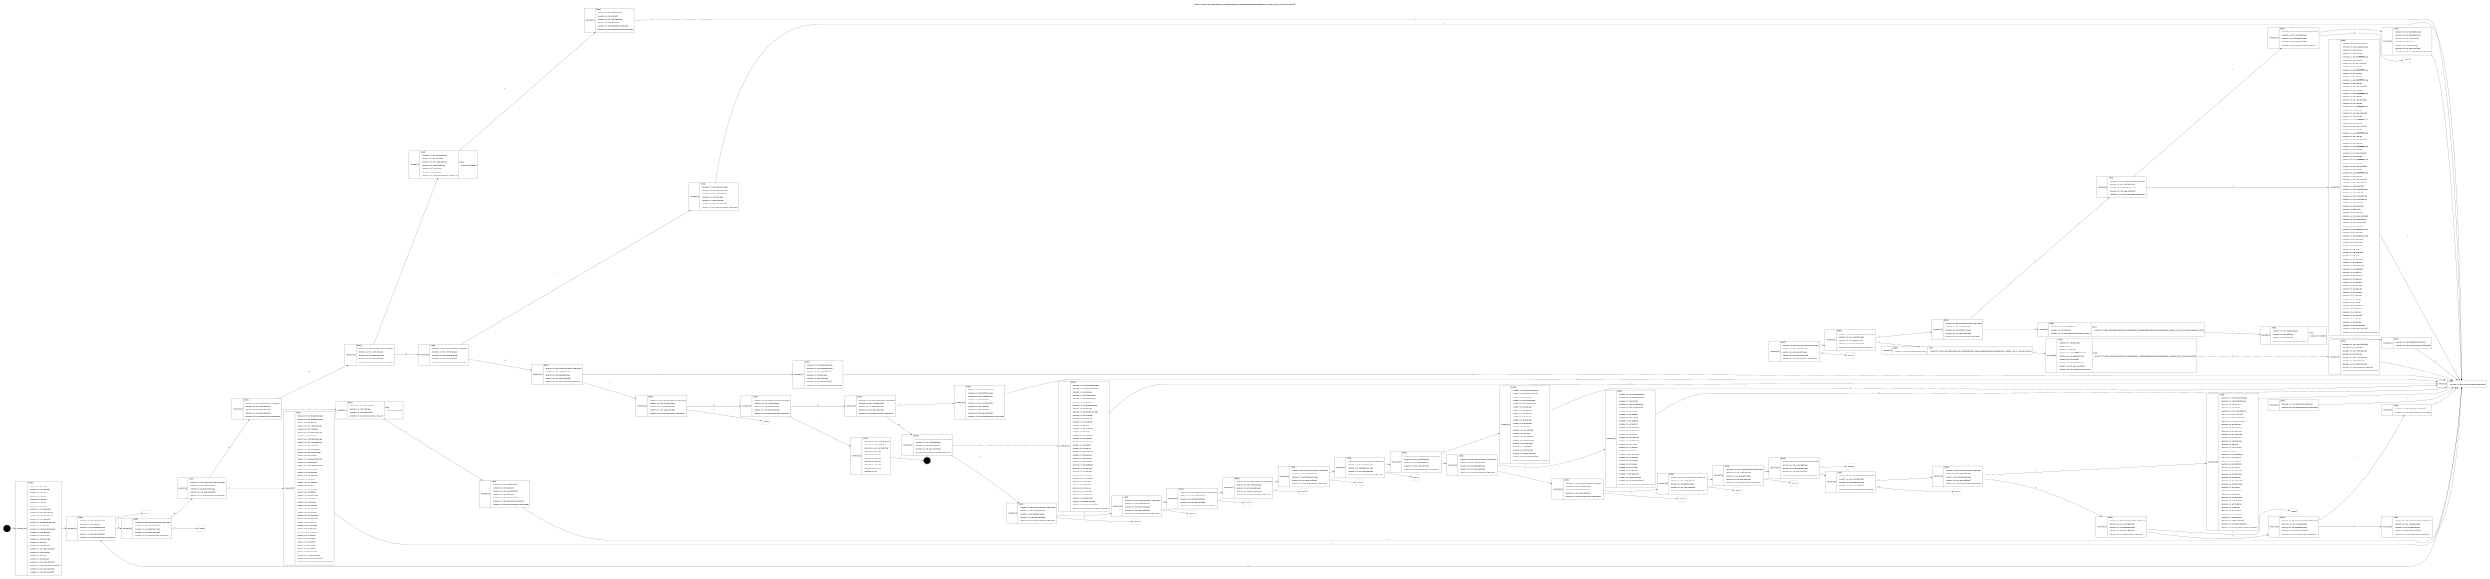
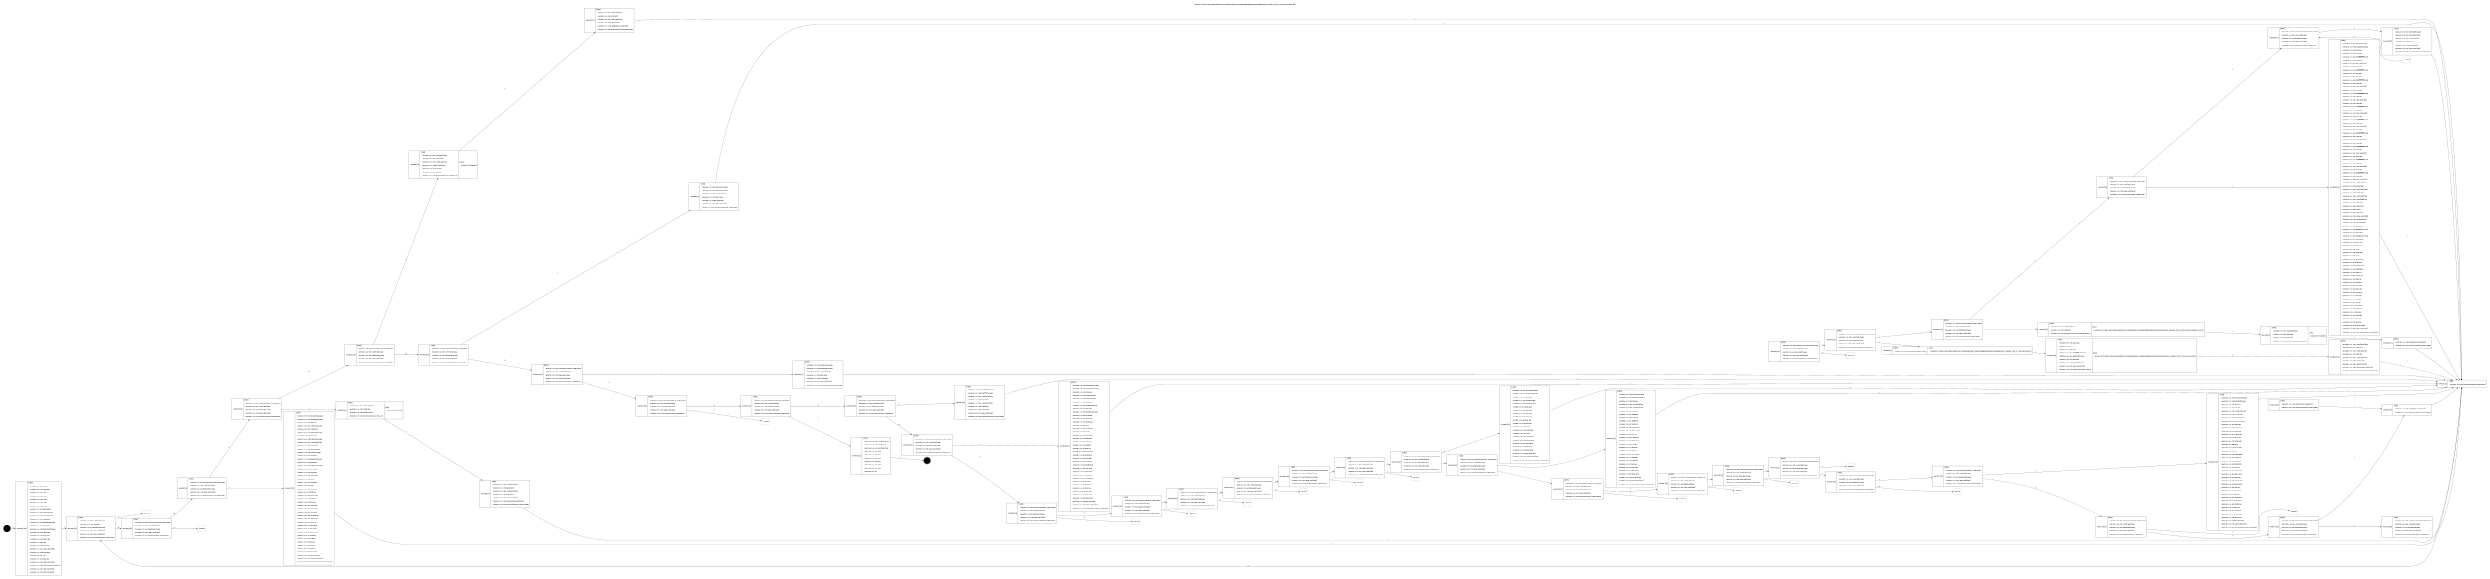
(2371, 33) -> (2370, 38)
(2388, 402) -> (2350, 408)
